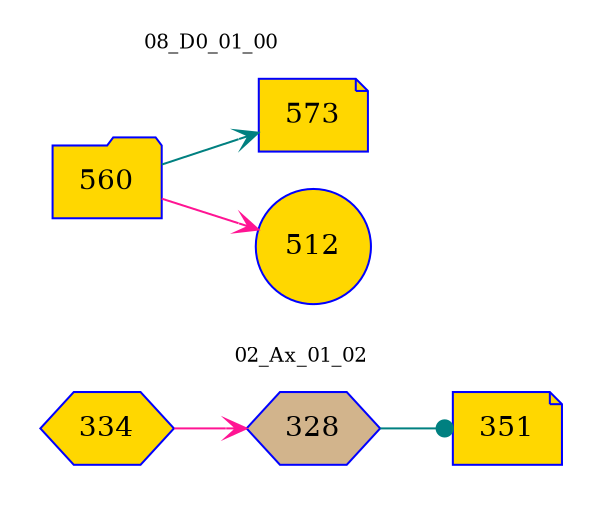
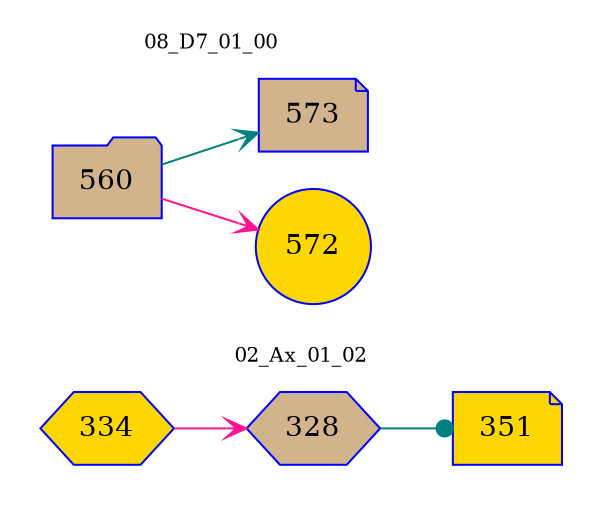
(212, 43) -> (212, 43)
(313, 115) -> (313, 115)
(107, 182) -> (107, 182)
(313, 247) -> (313, 247)
